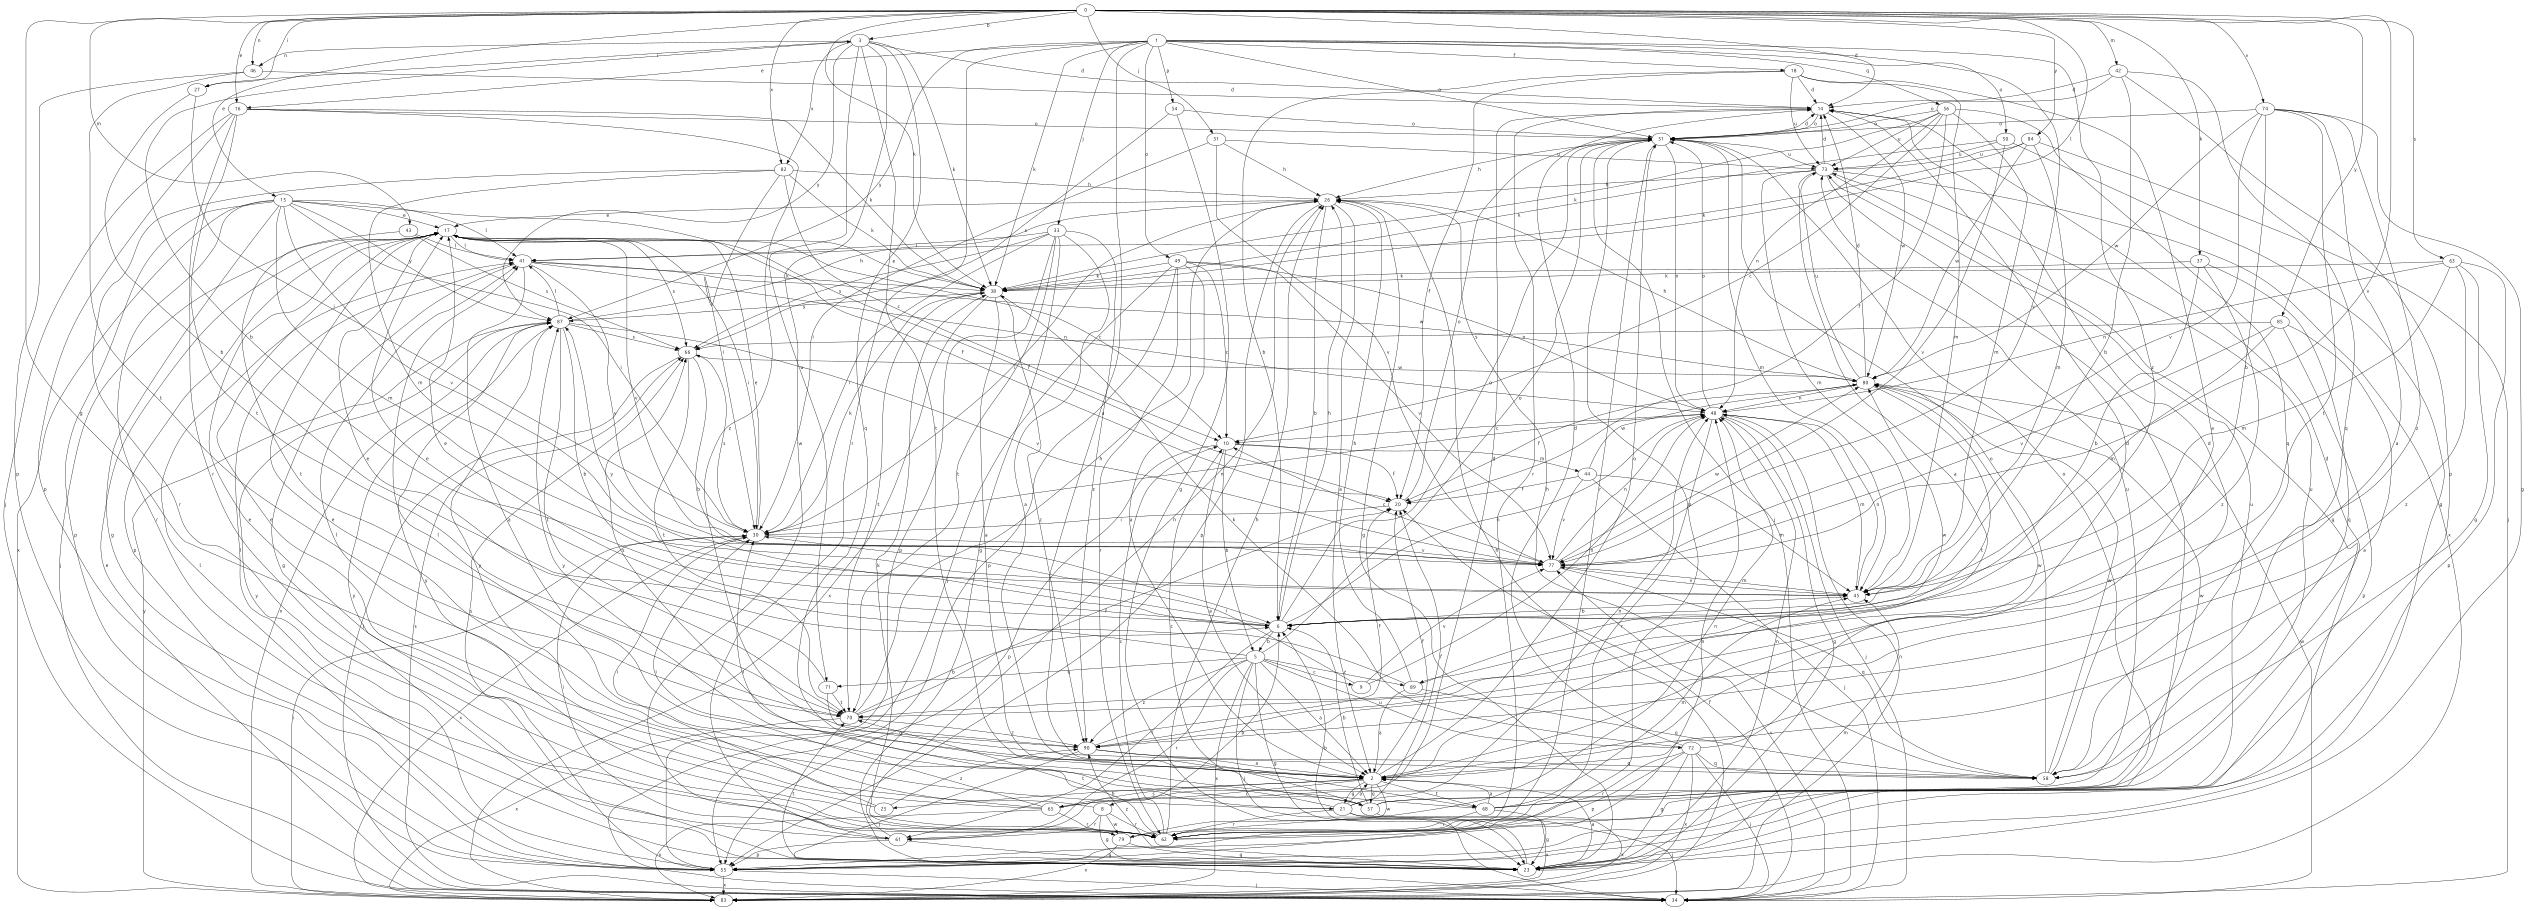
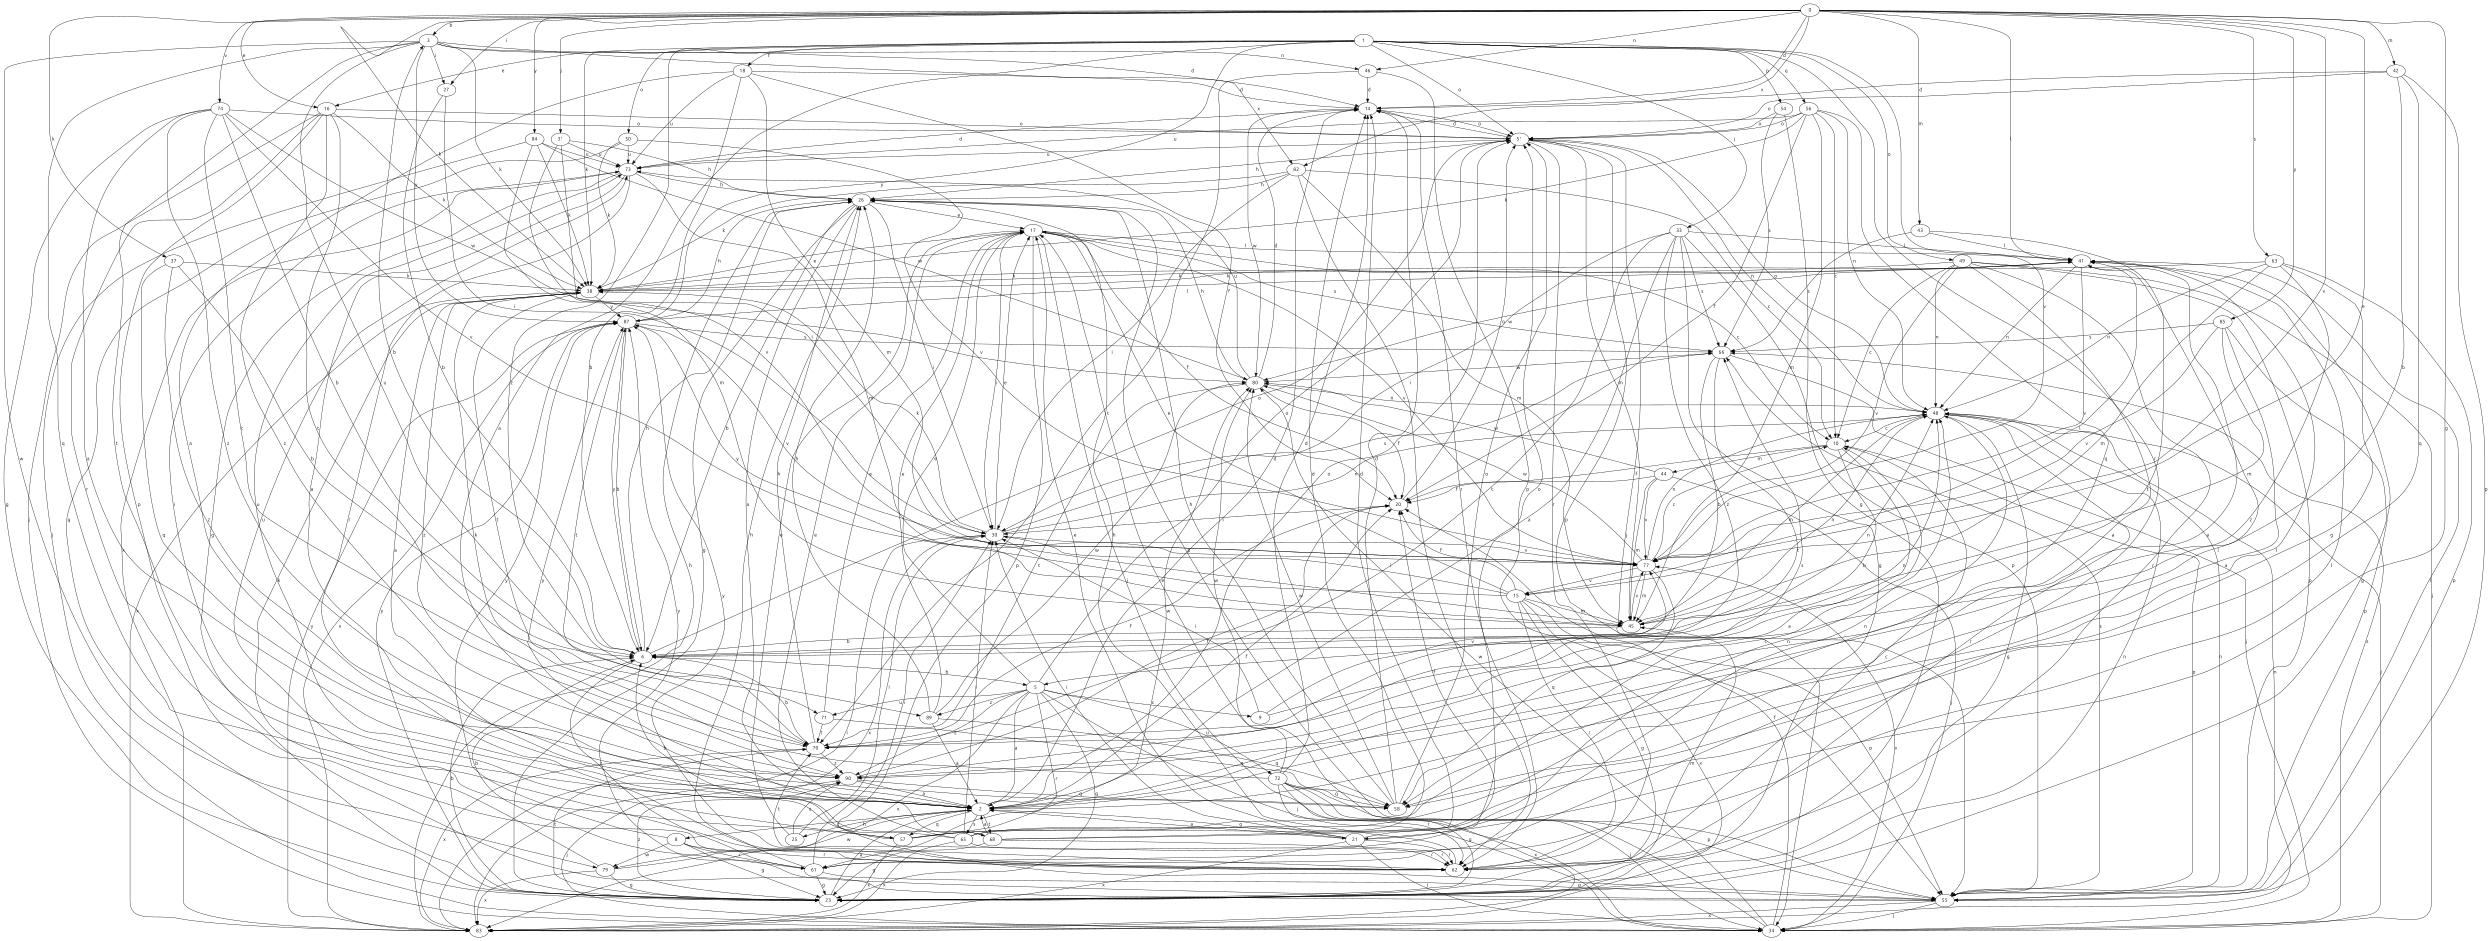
(2311, 489) -> (175, 505)
(704, 542) -> (1586, 580)
(1674, 708) -> none
